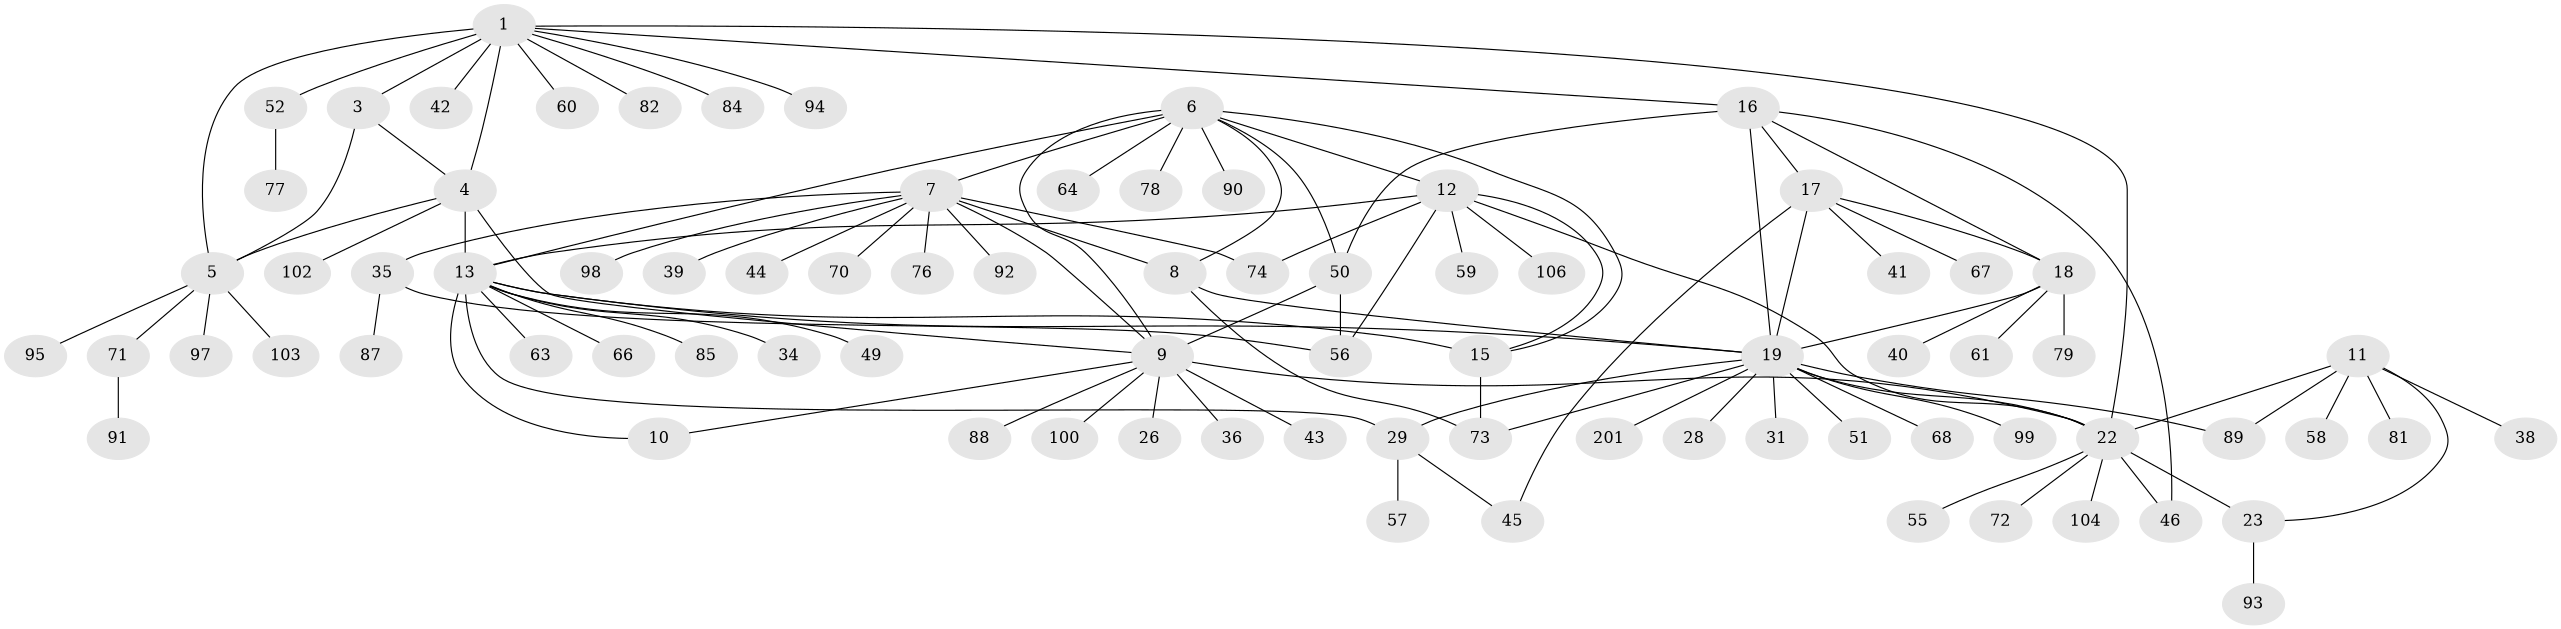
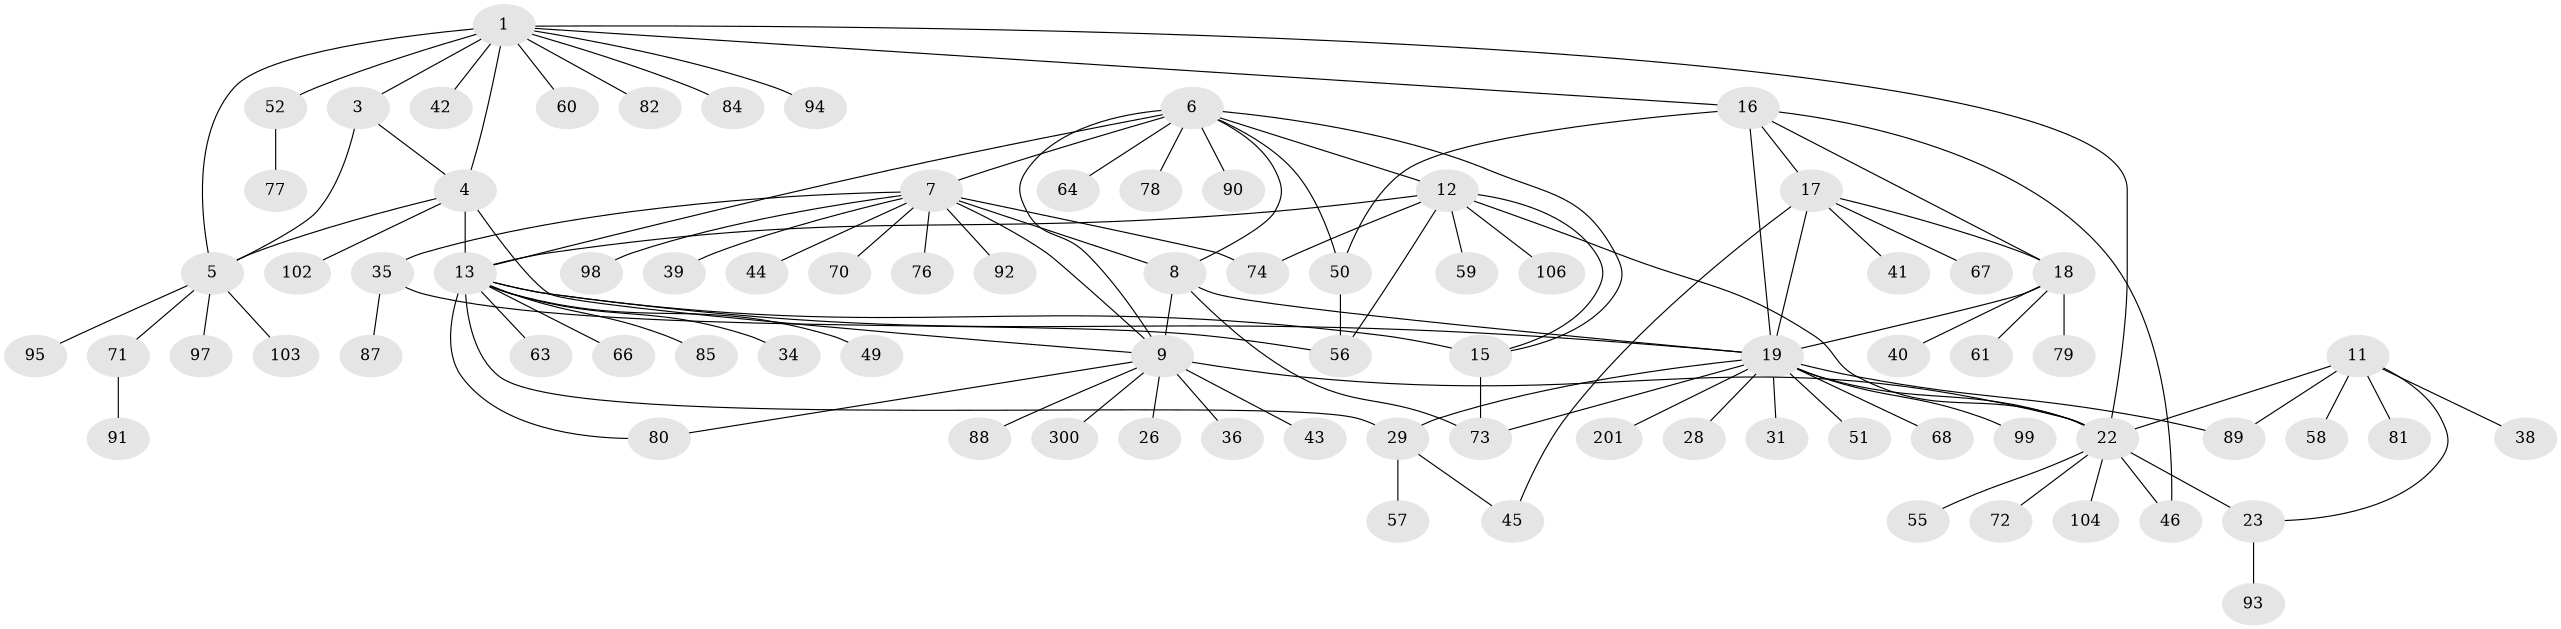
(1252, 315) -> (1169, 310)
(659, 439) -> (659, 439)
(1065, 439) -> (1065, 439)
